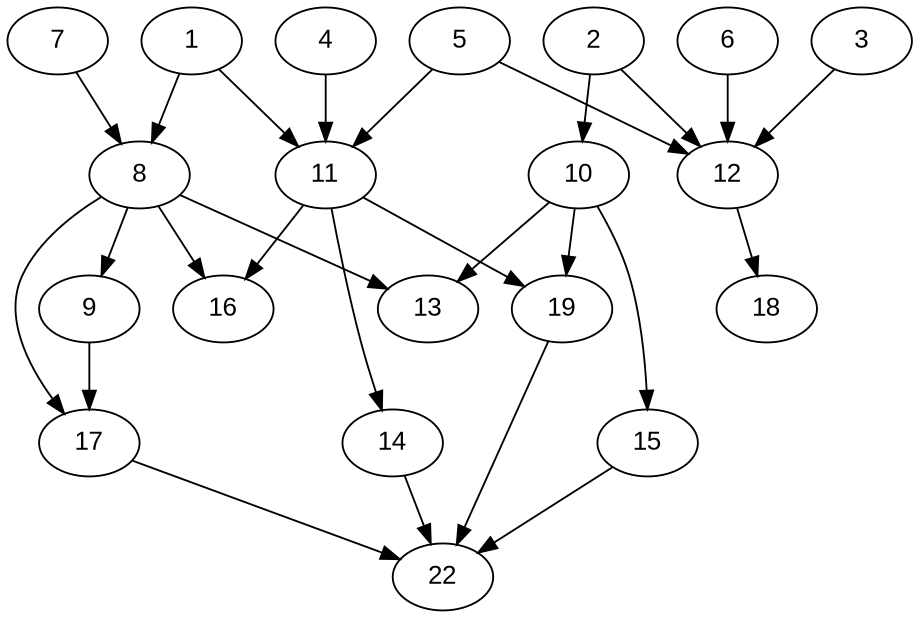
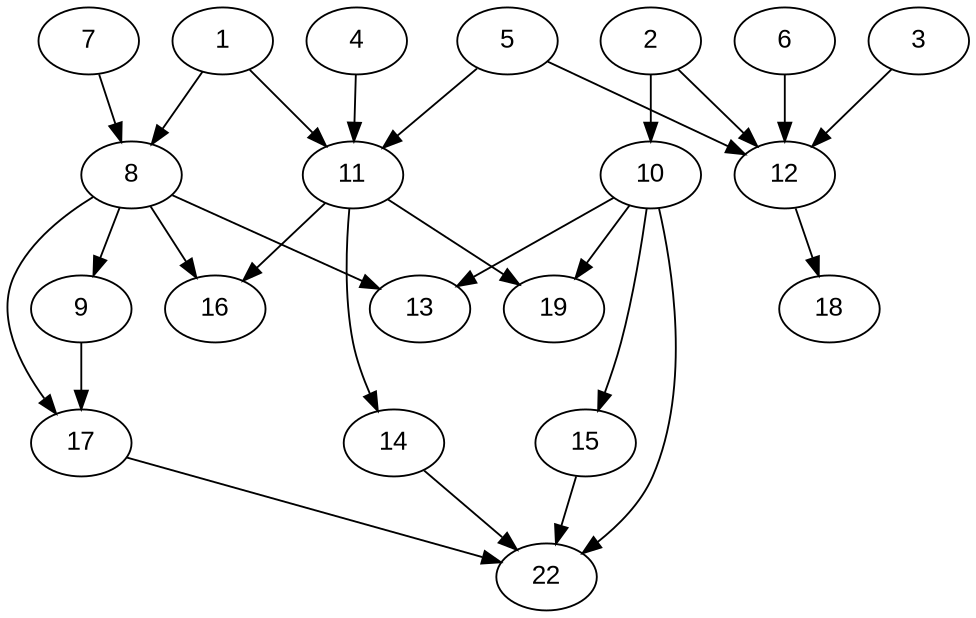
(506, 434) -> (674, 386)
